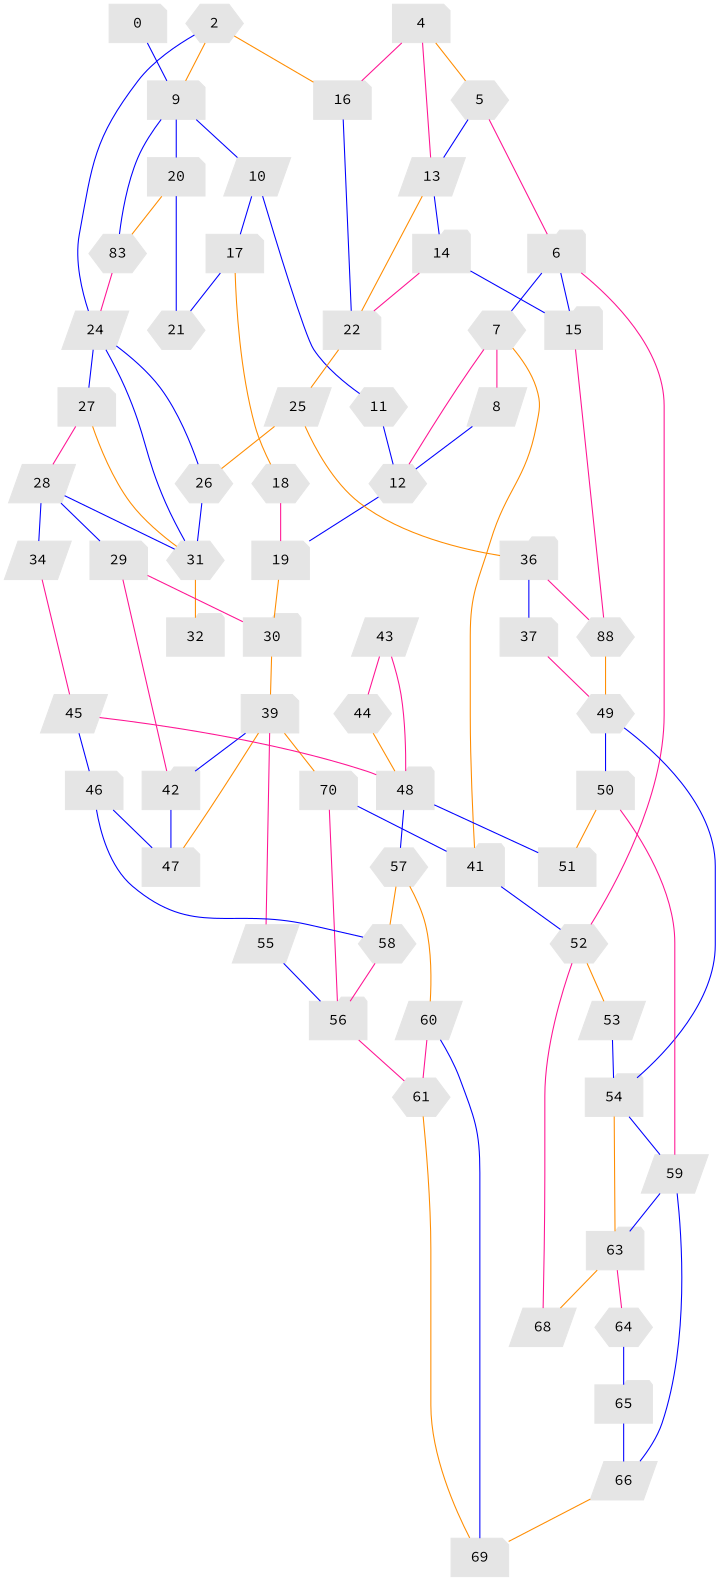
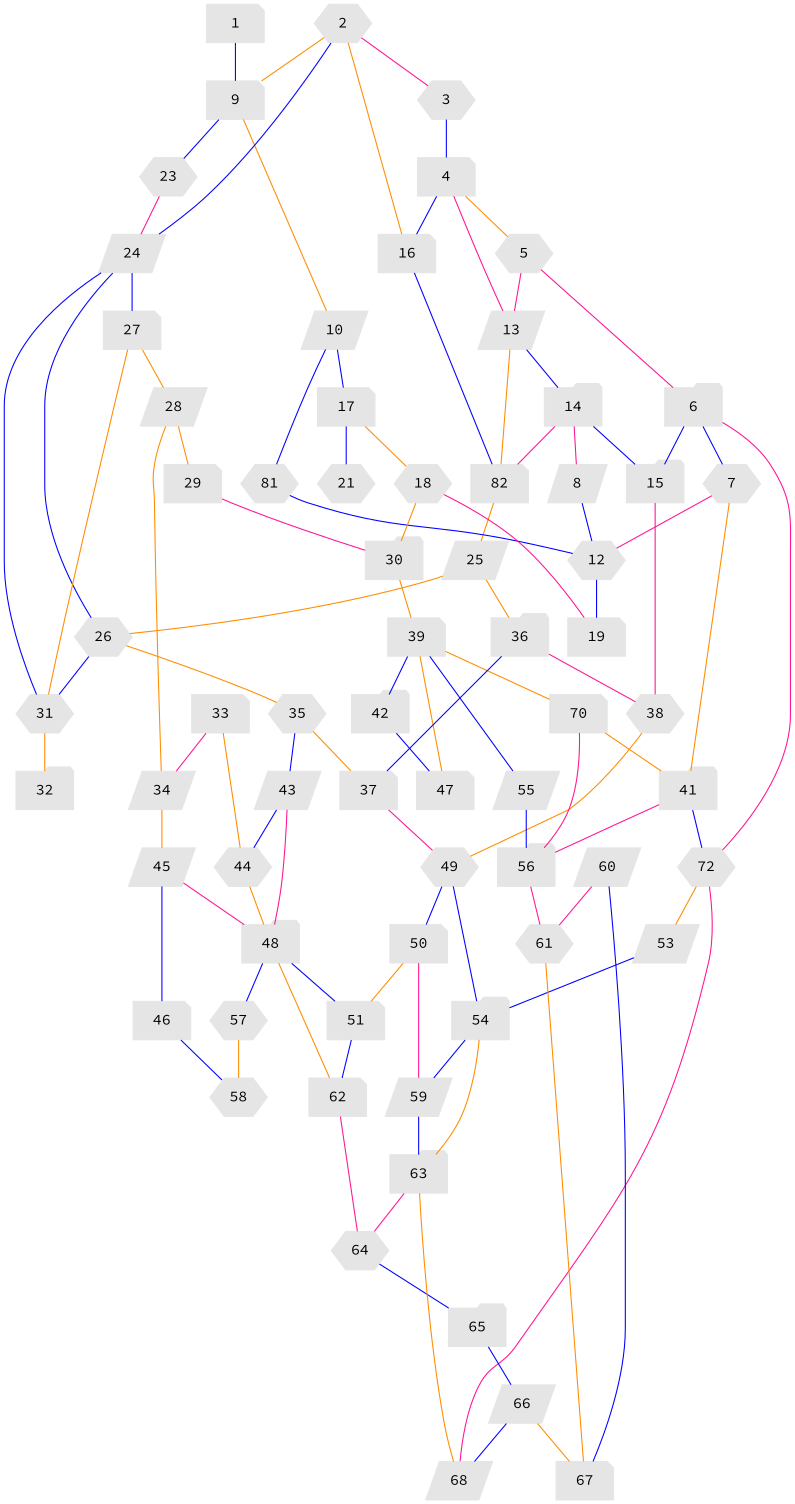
(138, 23) -> (235, 23)
(382, 62) -> (427, 215)
none -> (446, 100)
(217, 139) -> (285, 215)
(456, 139) -> (518, 292)
(176, 177) -> none
(118, 254) -> (168, 177)
(352, 330) -> (500, 484)
(497, 369) -> (575, 445)
(379, 407) -> (270, 484)
(64, 445) -> (153, 369)
(40, 522) -> (156, 598)
(80, 522) -> (183, 445)
(120, 522) -> none
(276, 599) -> (410, 518)
(56, 637) -> (162, 829)
(606, 637) -> (655, 714)
(145, 675) -> none
(374, 675) -> (265, 829)
none -> (221, 714)
none -> (297, 714)
(395, 825) -> (635, 753)
(133, 829) -> none
(268, 829) -> (471, 714)
(429, 942) -> none
(579, 944) -> (706, 867)
(363, 982) -> (607, 828)
none -> (338, 1097)
(680, 1331) -> (490, 1442)
(480, 1557) -> (585, 1481)
